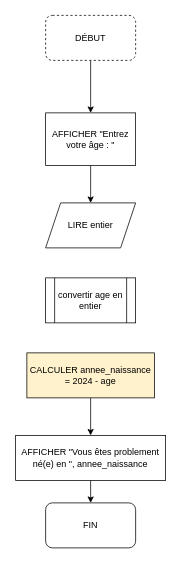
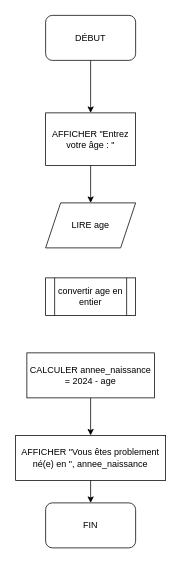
(90, 38) -> (90, 38)
(90, 225) -> (90, 225)
(90, 300) -> (90, 297)
(90, 375) -> (90, 375)
